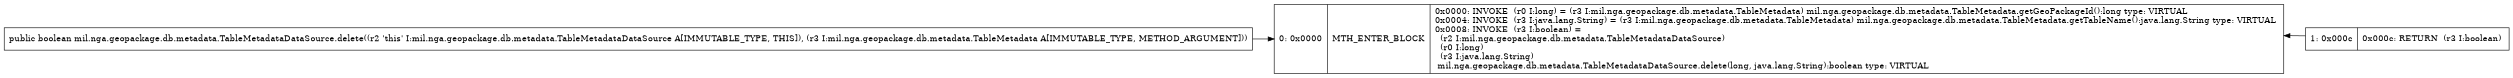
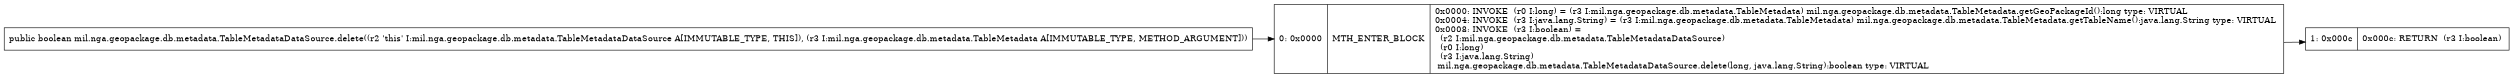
(2298, 36) -> (2292, 42)
